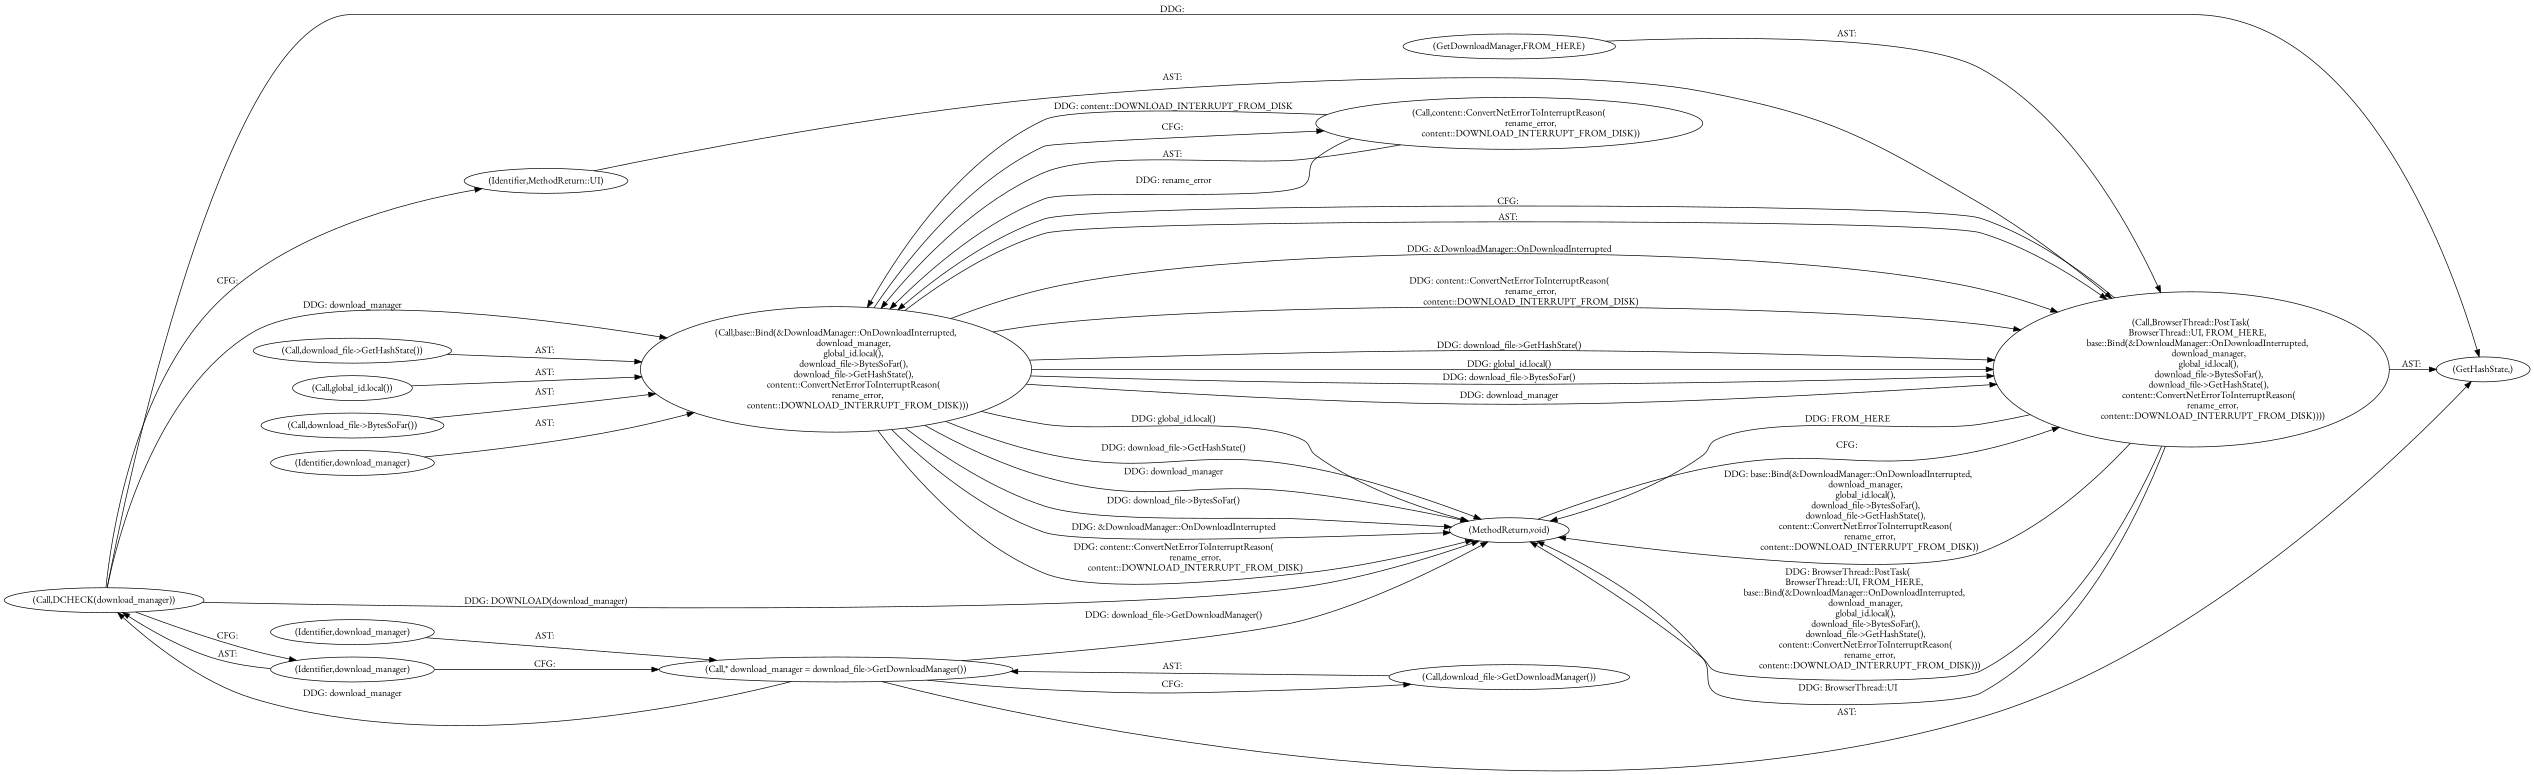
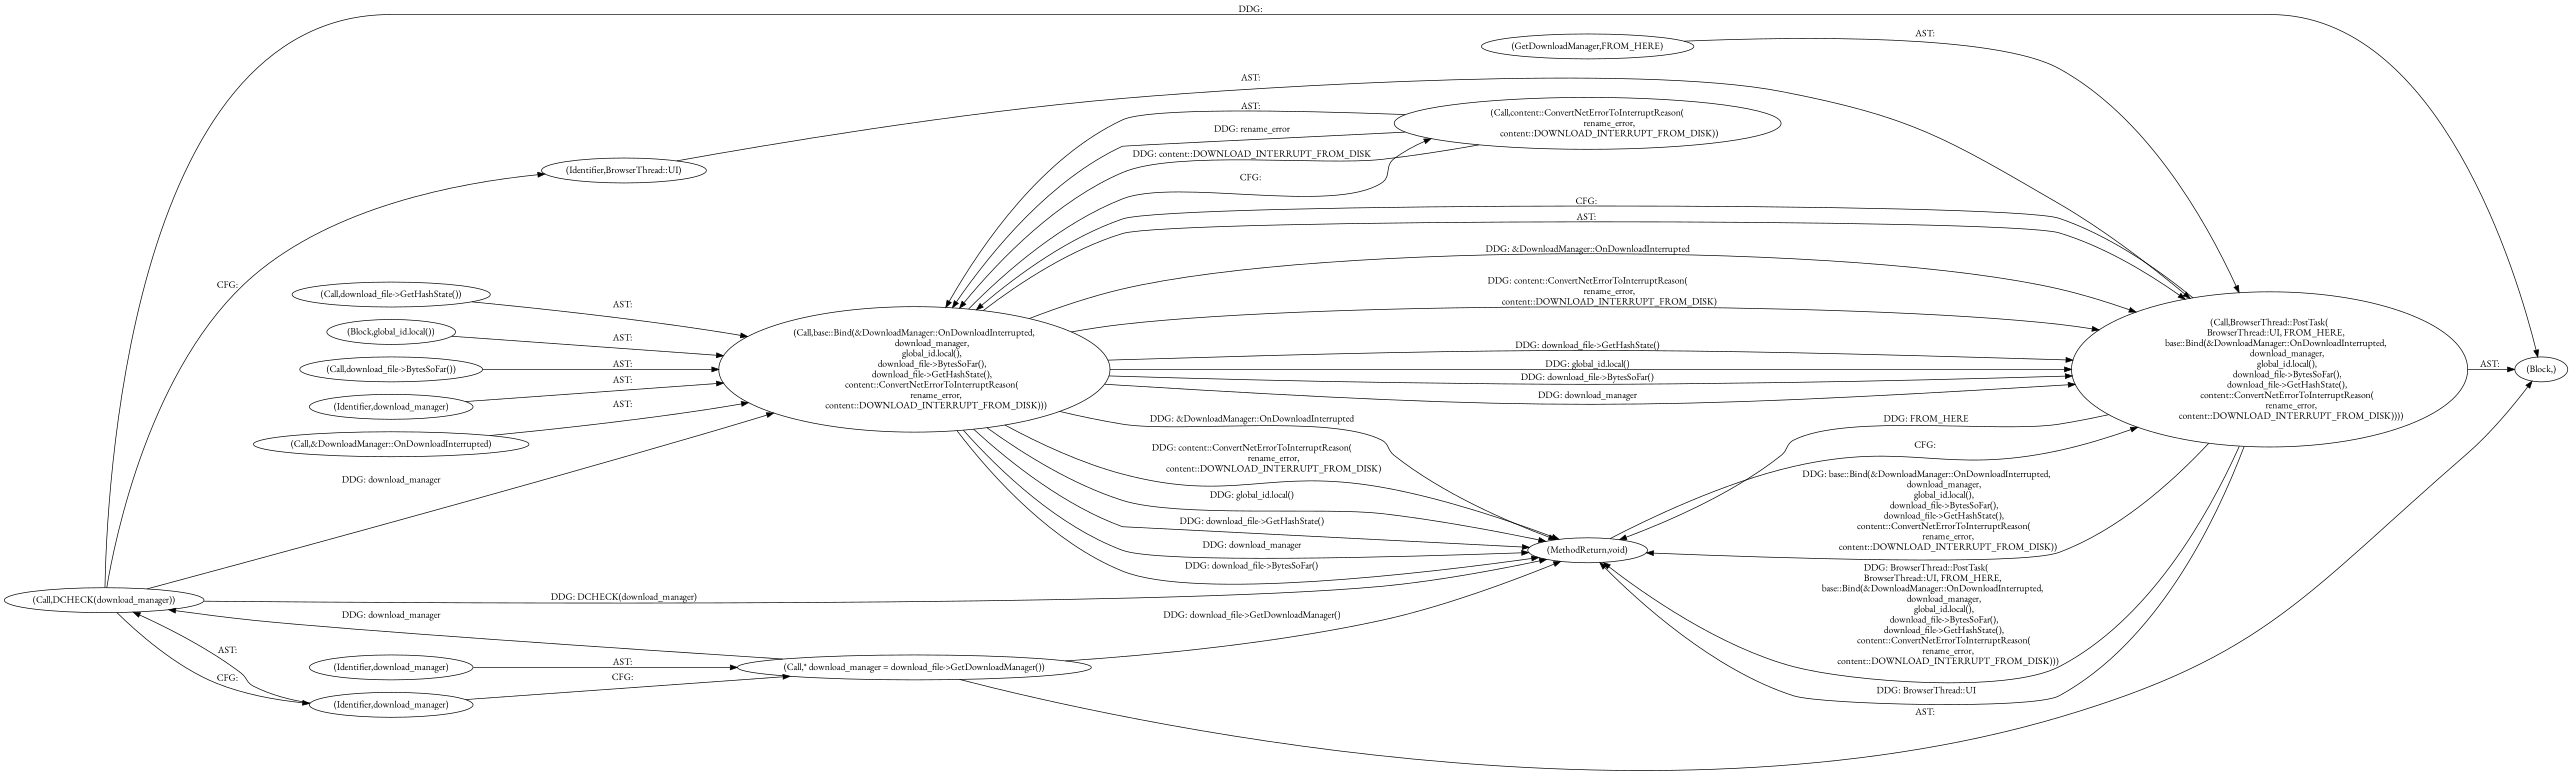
(546, 181) -> (624, 171)
(2483, 369) -> (2541, 369)
(352, 388) -> (391, 332)
none -> (391, 444)
(546, 601) -> (624, 597)
(1509, 677) -> none
